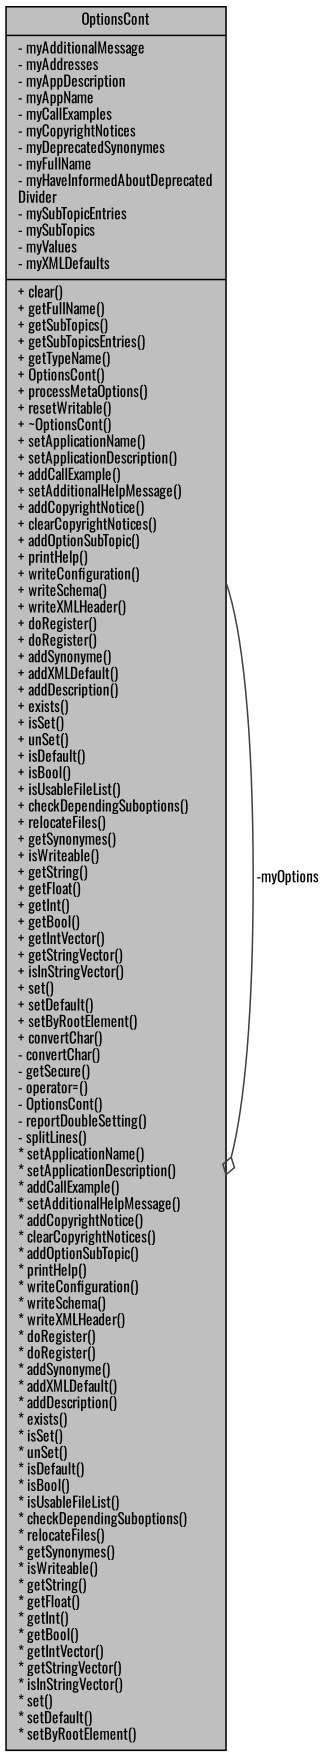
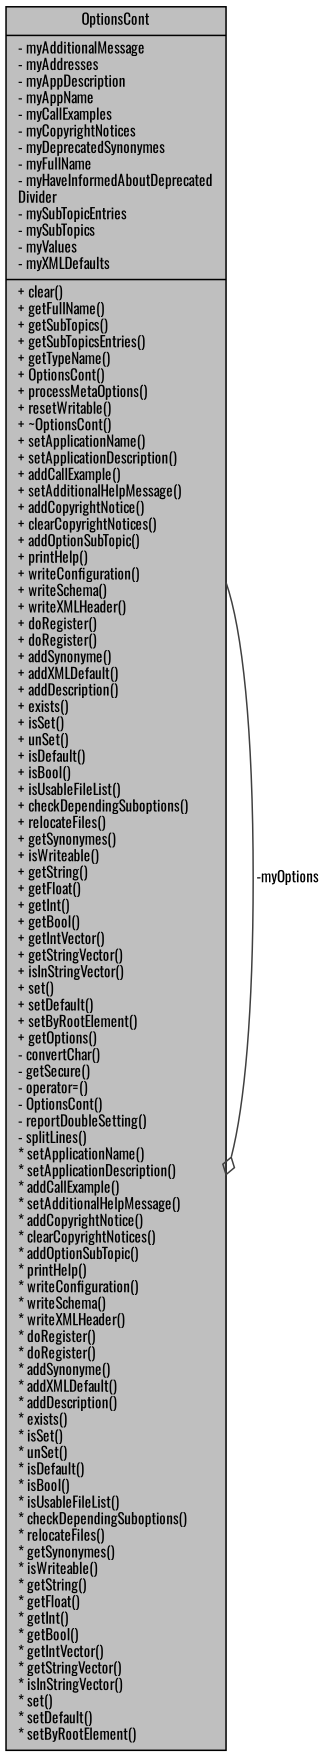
(60, 1039) -> (57, 1039)
